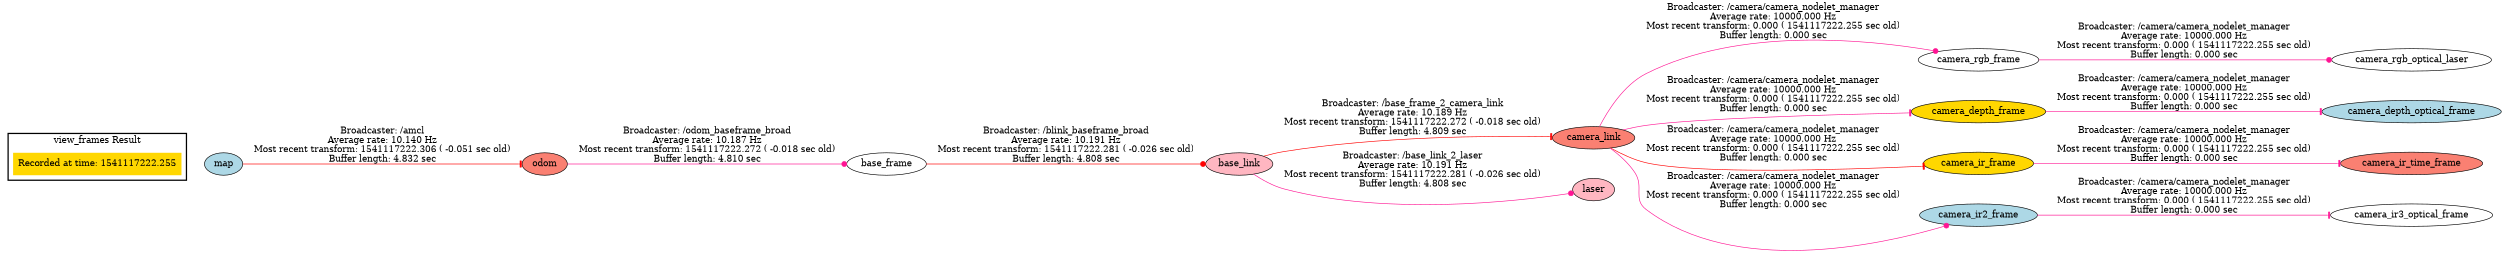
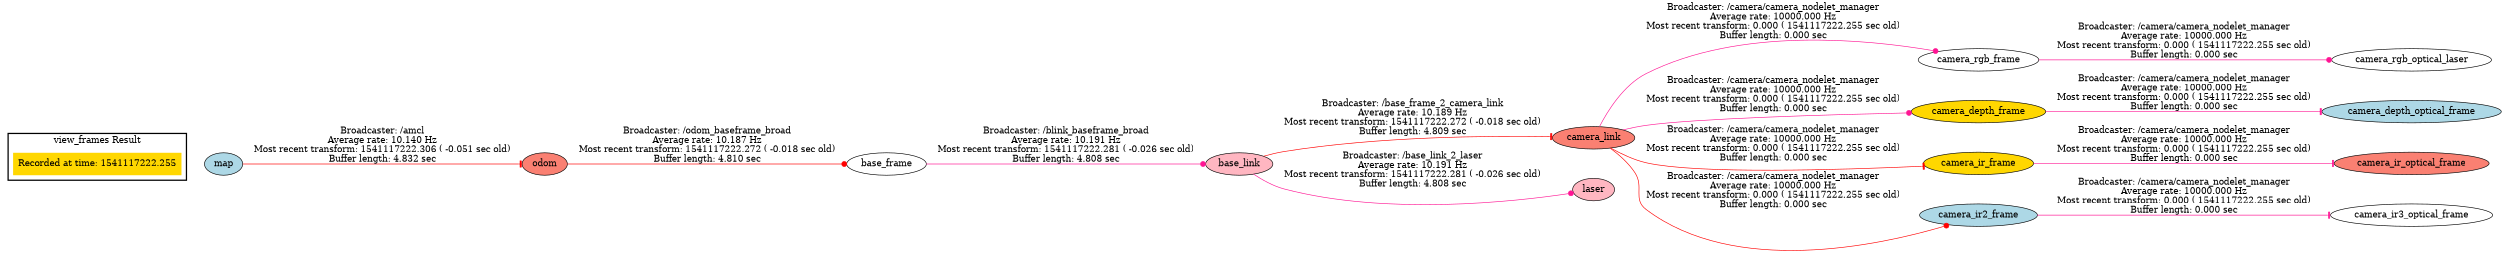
(1765, 117) -> (1764, 117)
(2412, 163) -> (2412, 163)
(704, 164) -> (704, 164)
(1063, 164) -> (1063, 164)
(1755, 248) -> (1755, 248)
